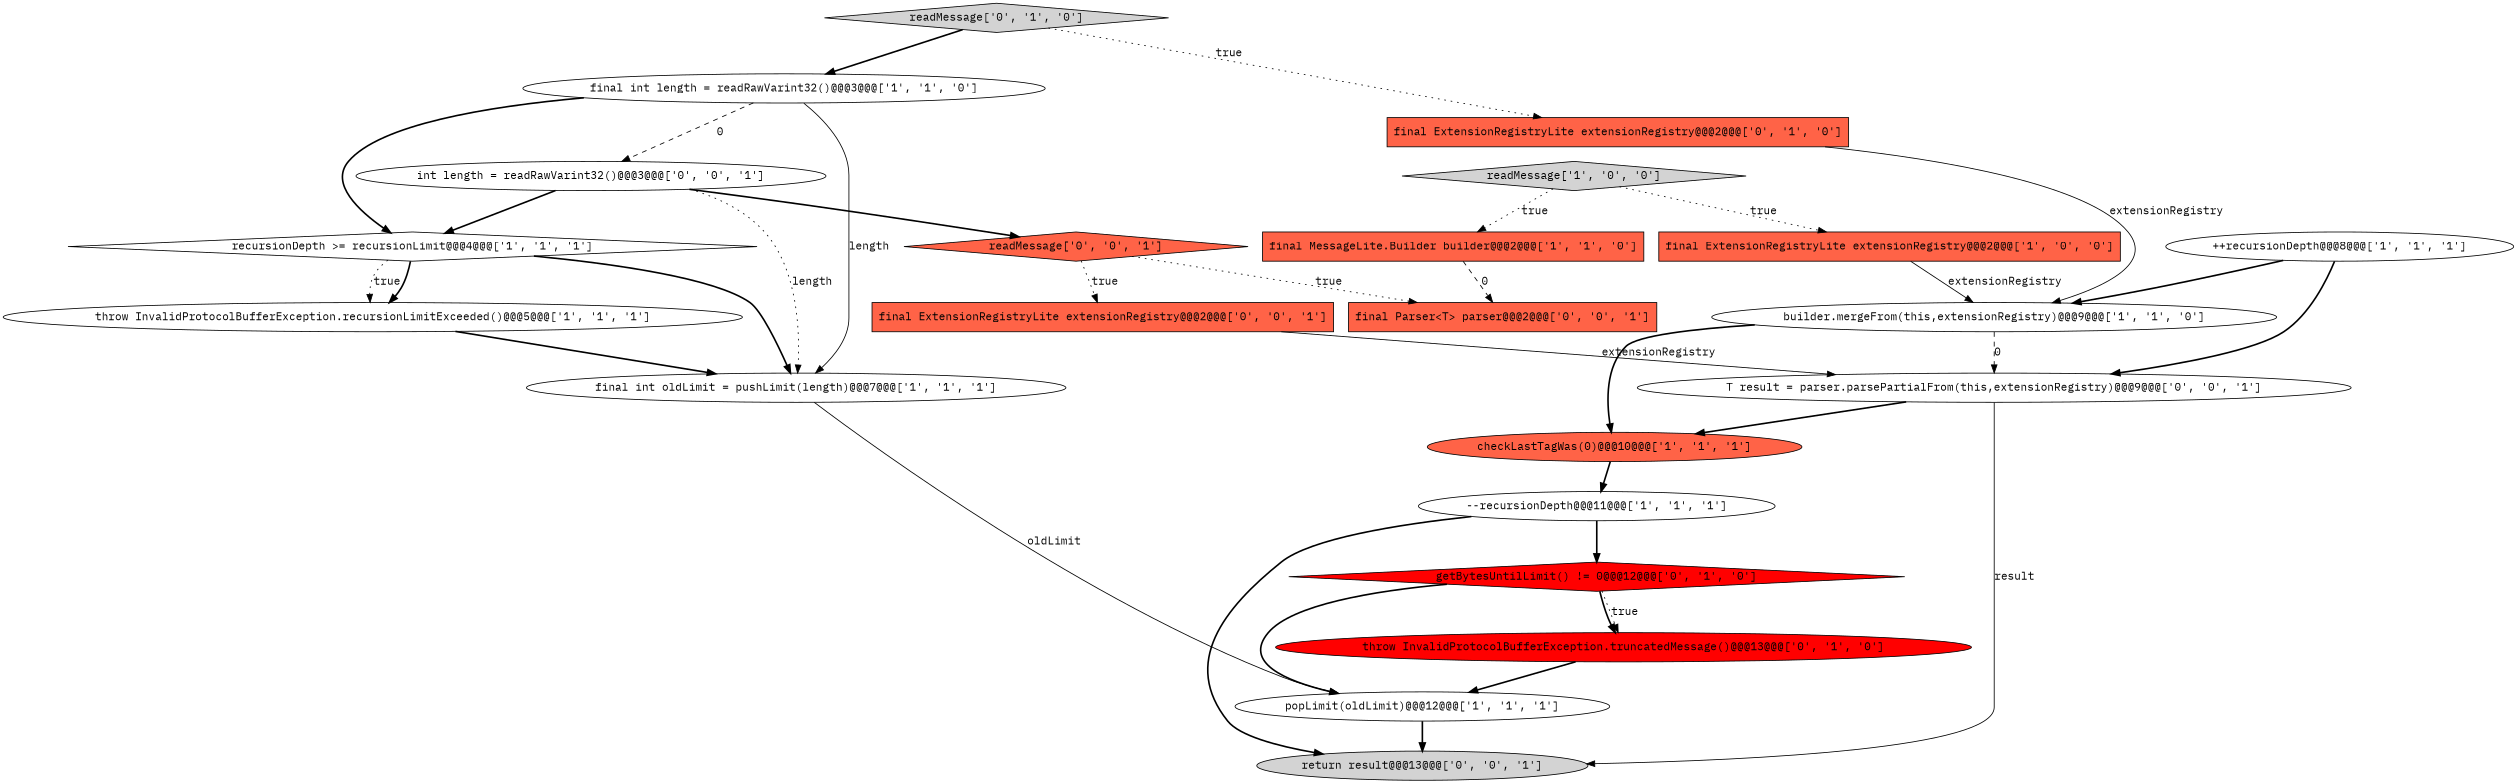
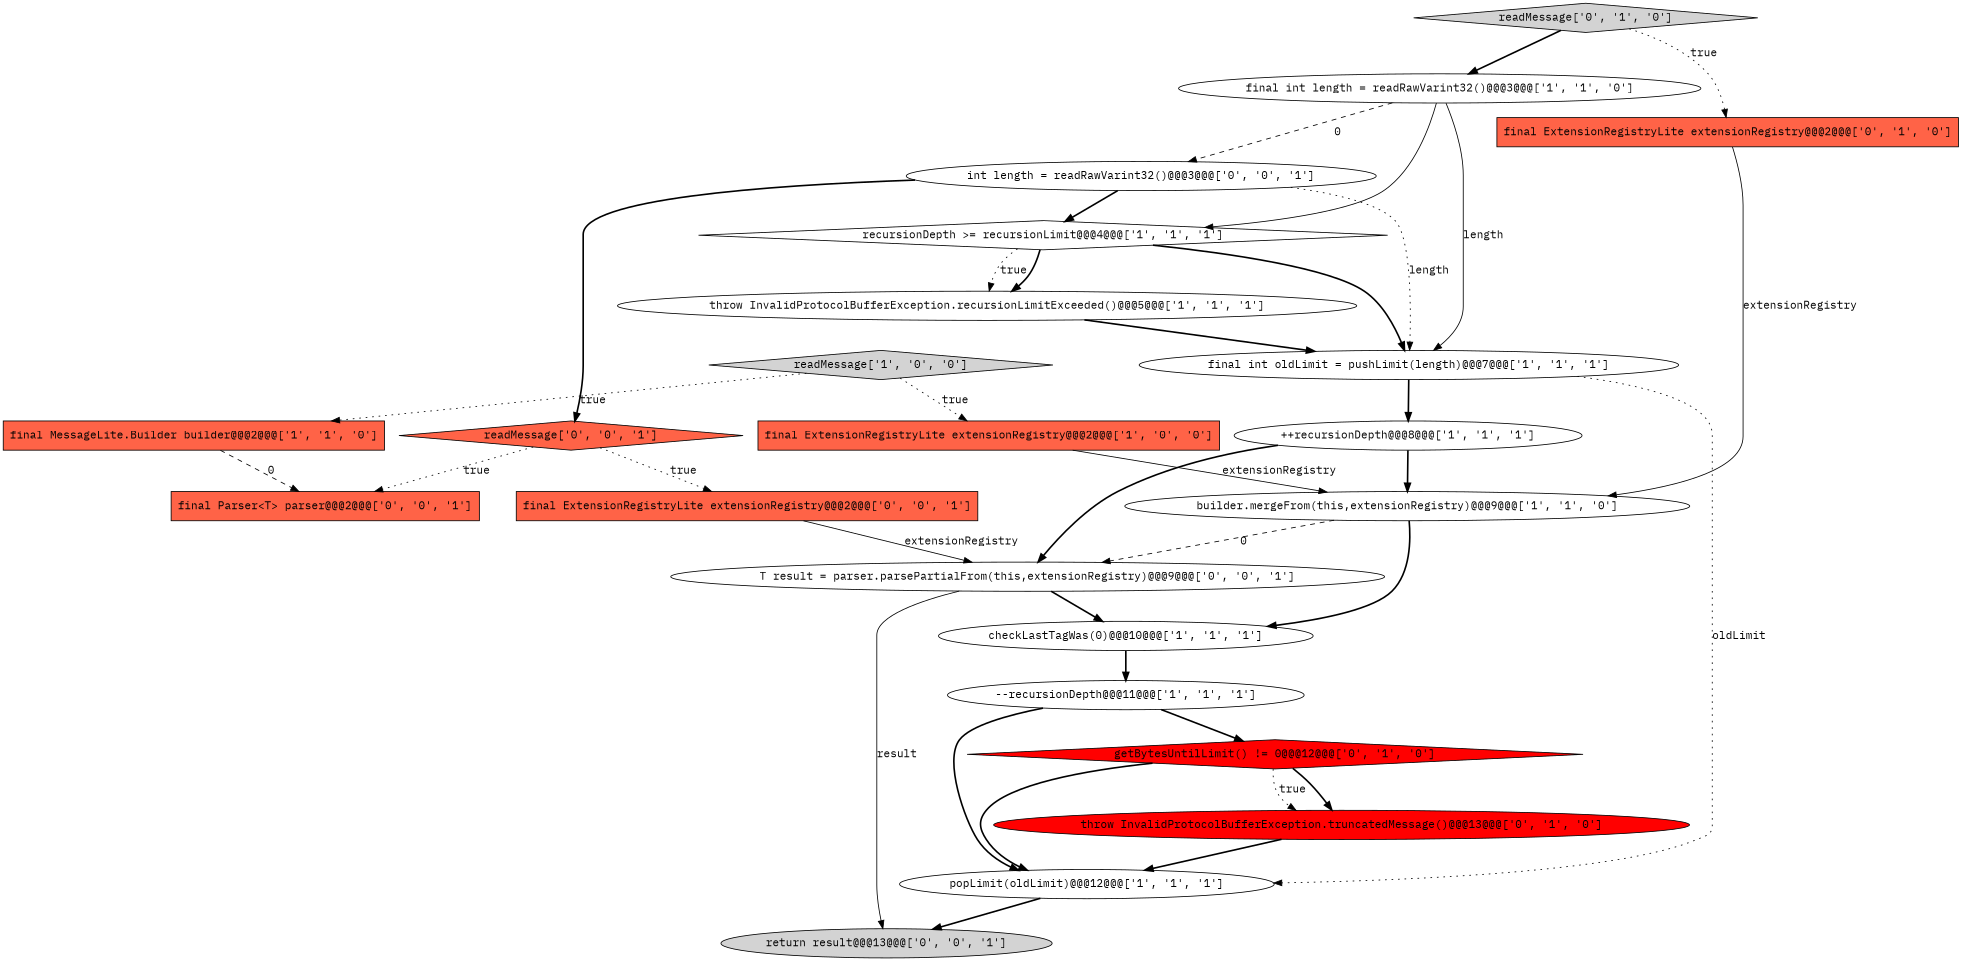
(420, 125) -> (1351, 205)
none -> (1409, 396)
(1615, 447) -> (1126, 636)
(1062, 567) -> (1712, 773)
(1249, 591) -> (954, 768)
